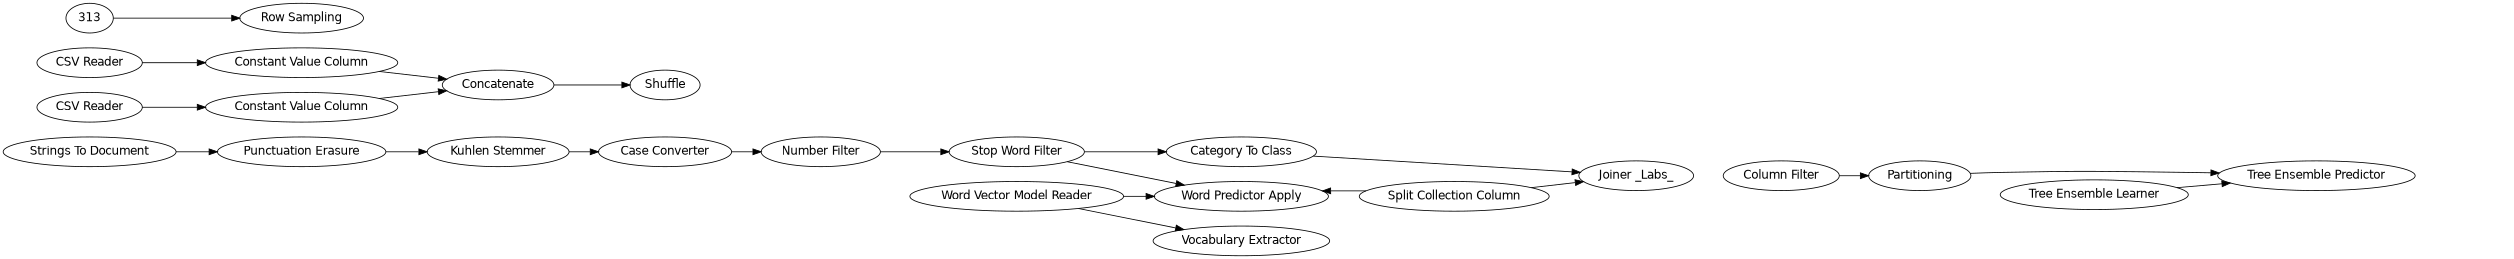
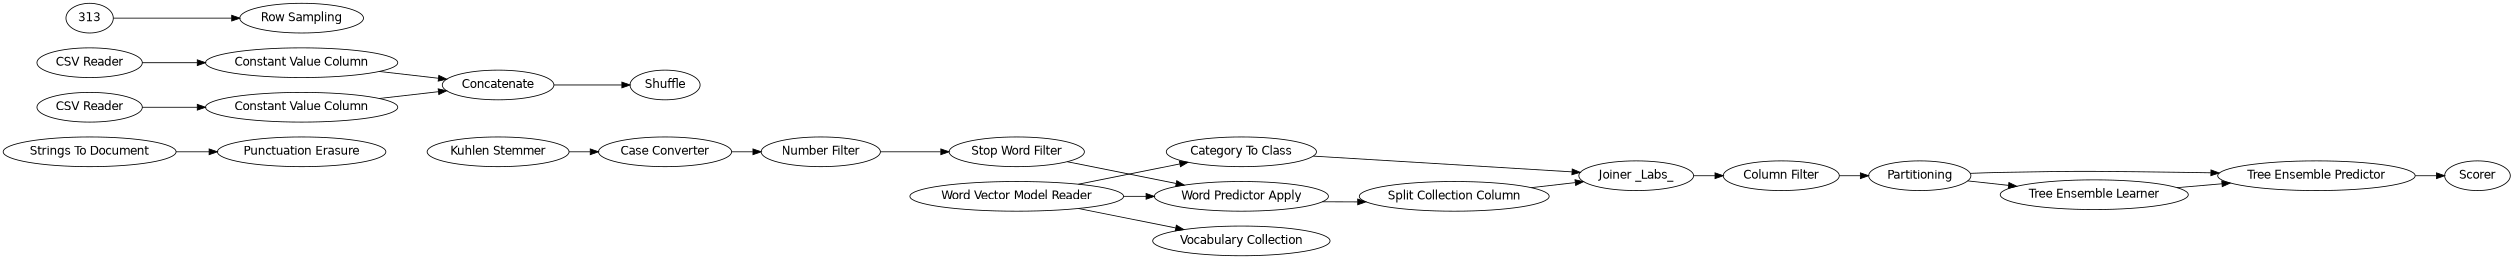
(402, 152) -> none
(1121, 152) -> (1142, 172)
none -> (1704, 176)
none -> (2477, 176)
none -> (1988, 183)
(1348, 191) -> (1340, 202)
(1241, 241) -> (1241, 241)
